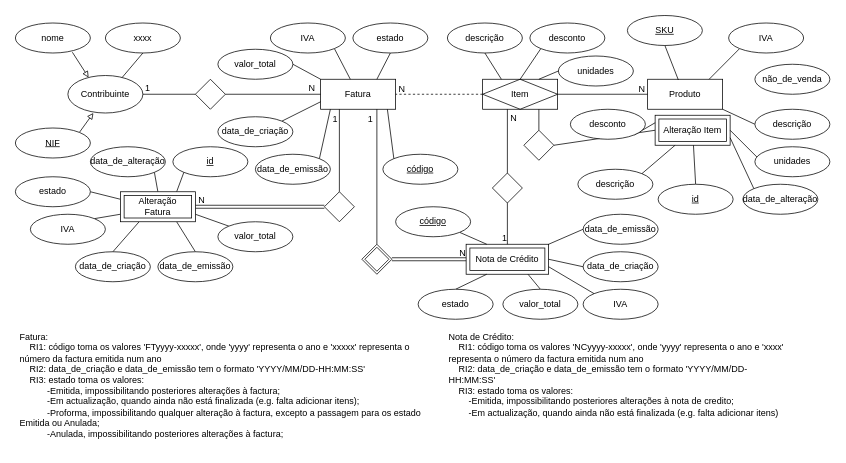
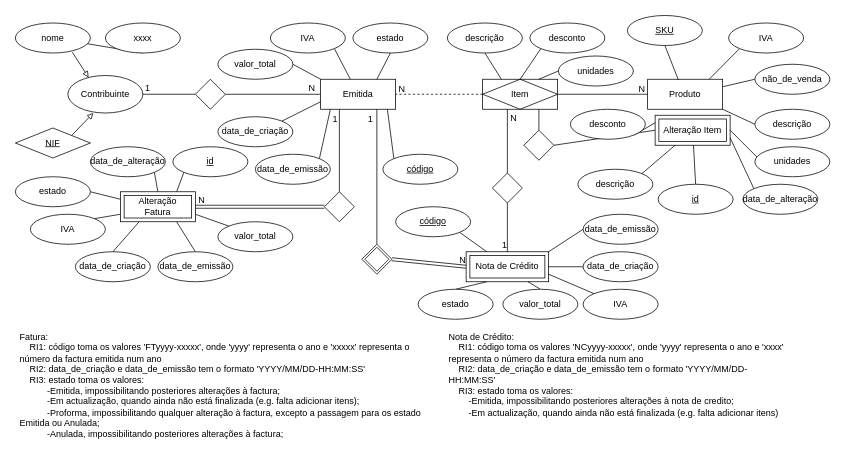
(133, 65) -> (102, 46)
none -> (739, 83)
(358, 94) -> (358, 94)
(53, 143) -> (53, 143)
(507, 259) -> (507, 267)
